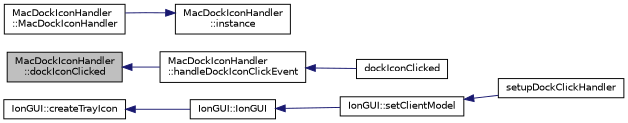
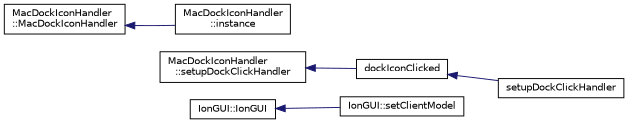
(145, 13) -> (155, 26)
(65, 67) -> none
(233, 67) -> (233, 67)
(486, 97) -> (478, 78)
(65, 109) -> none
